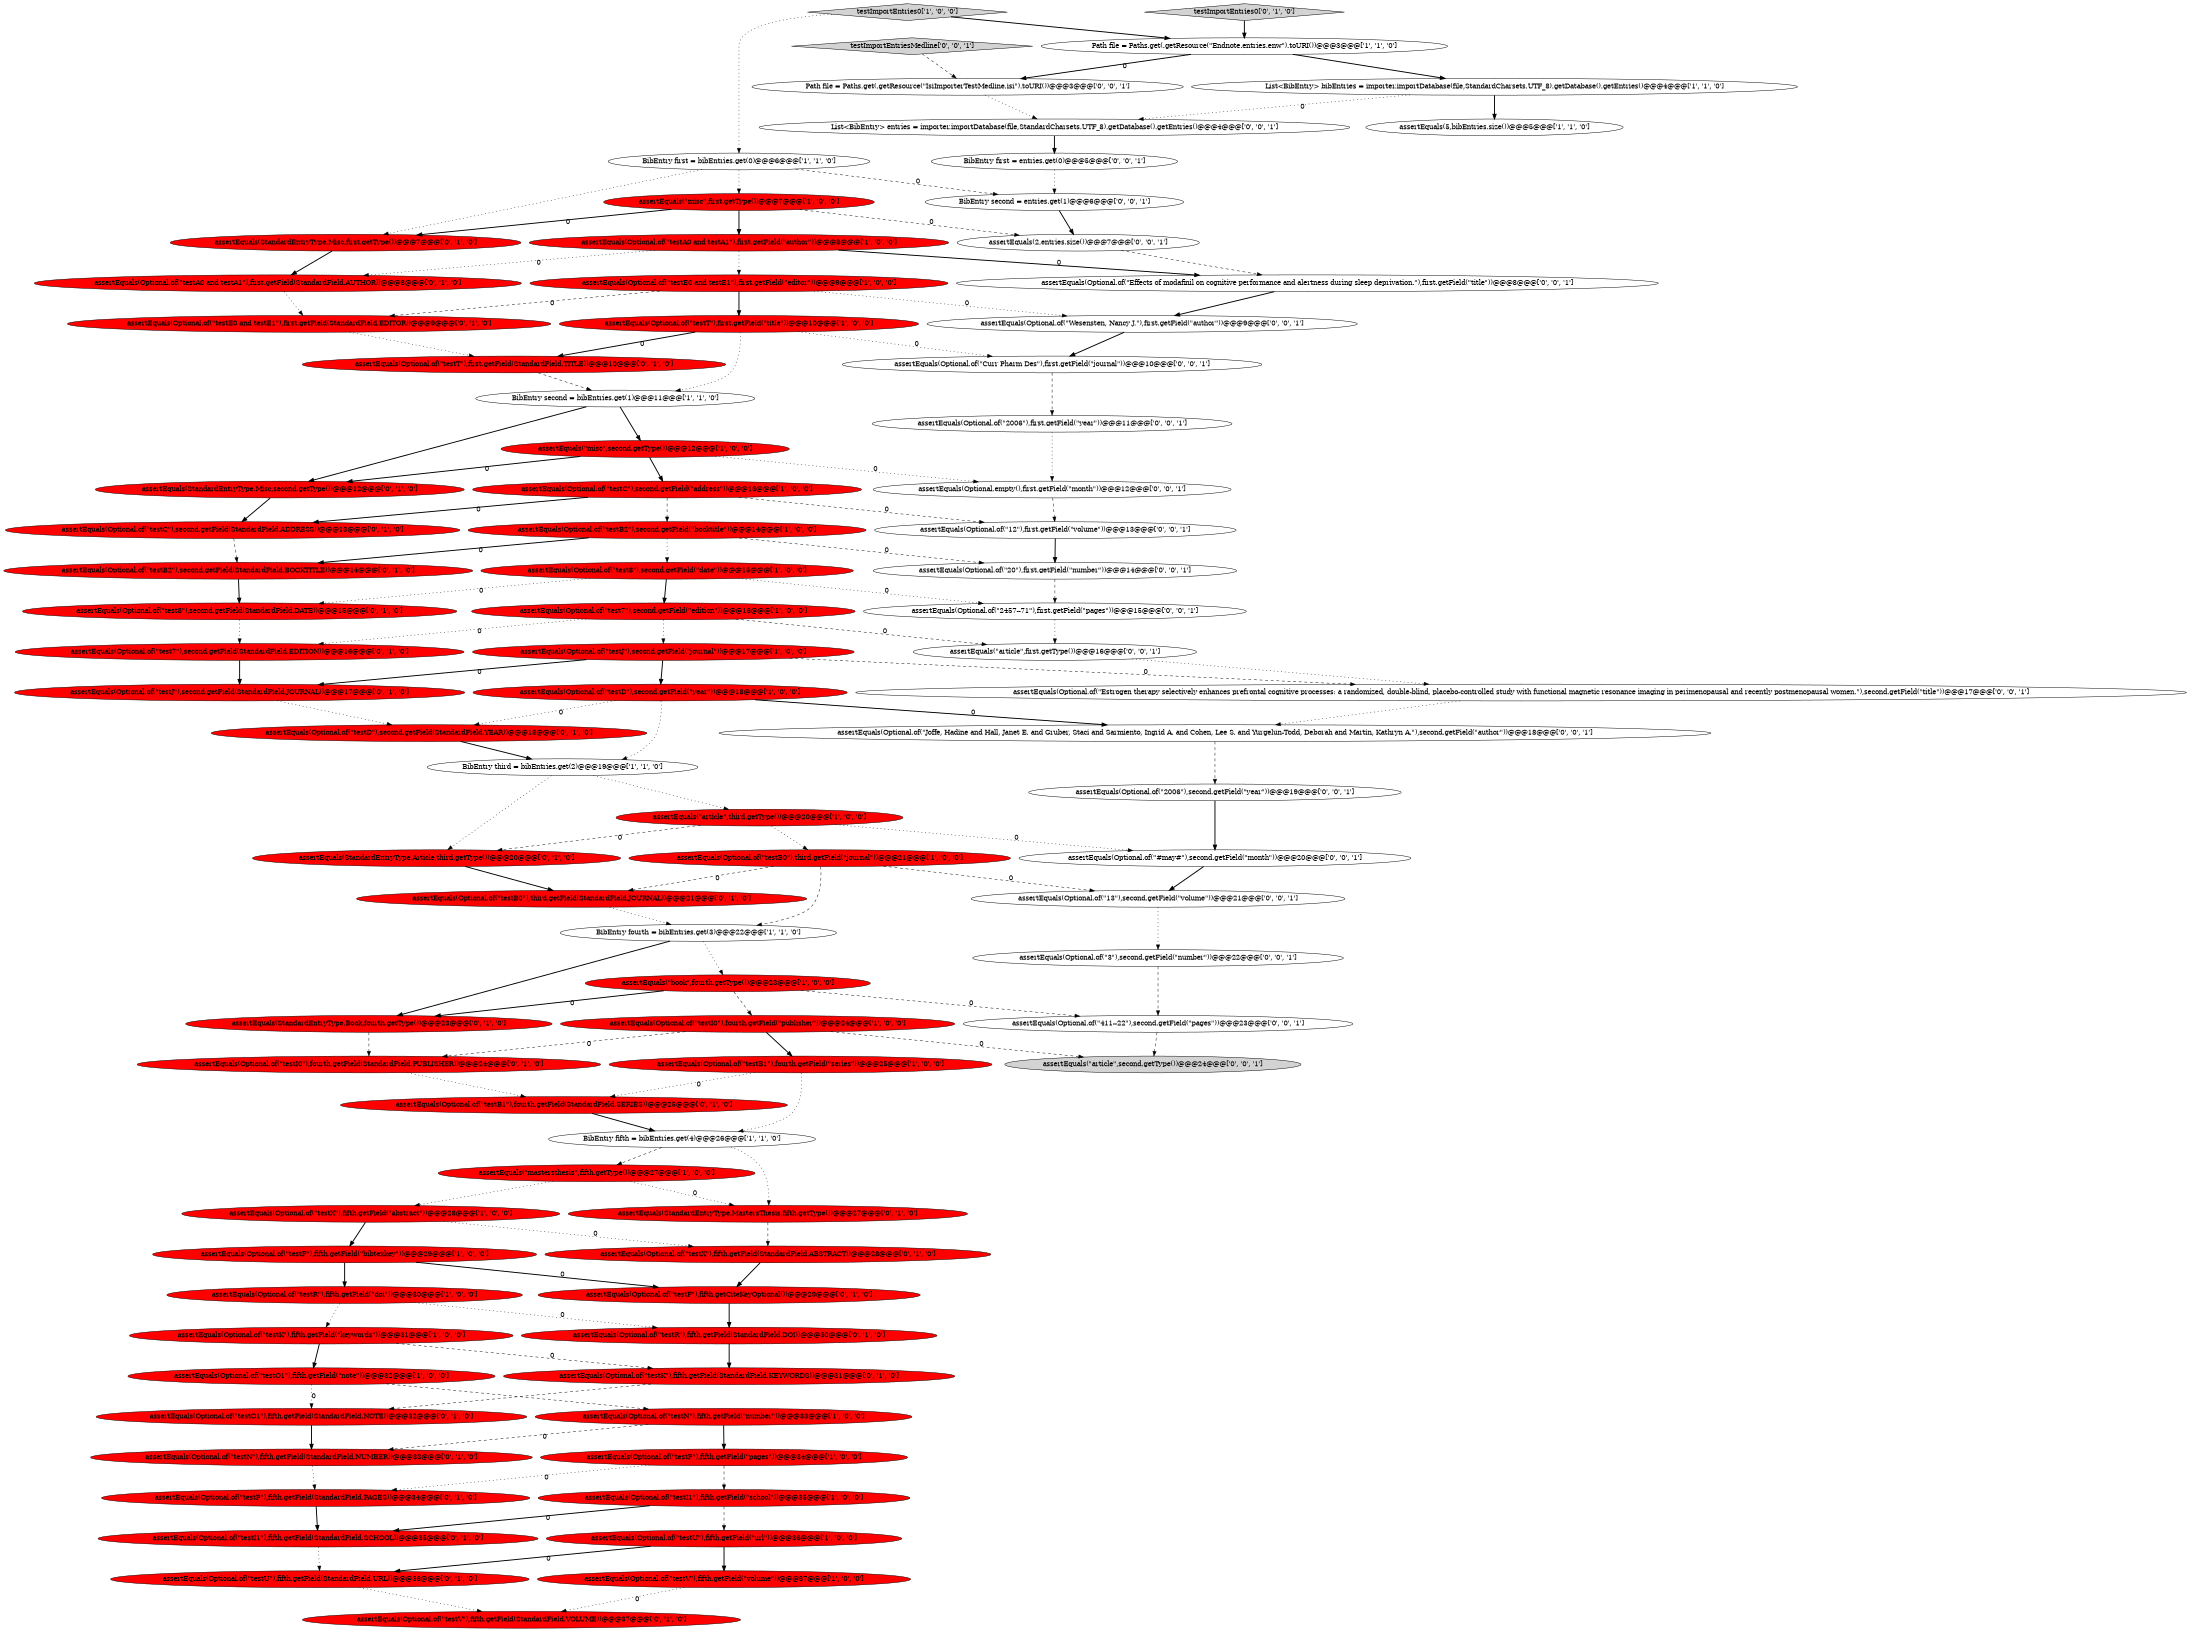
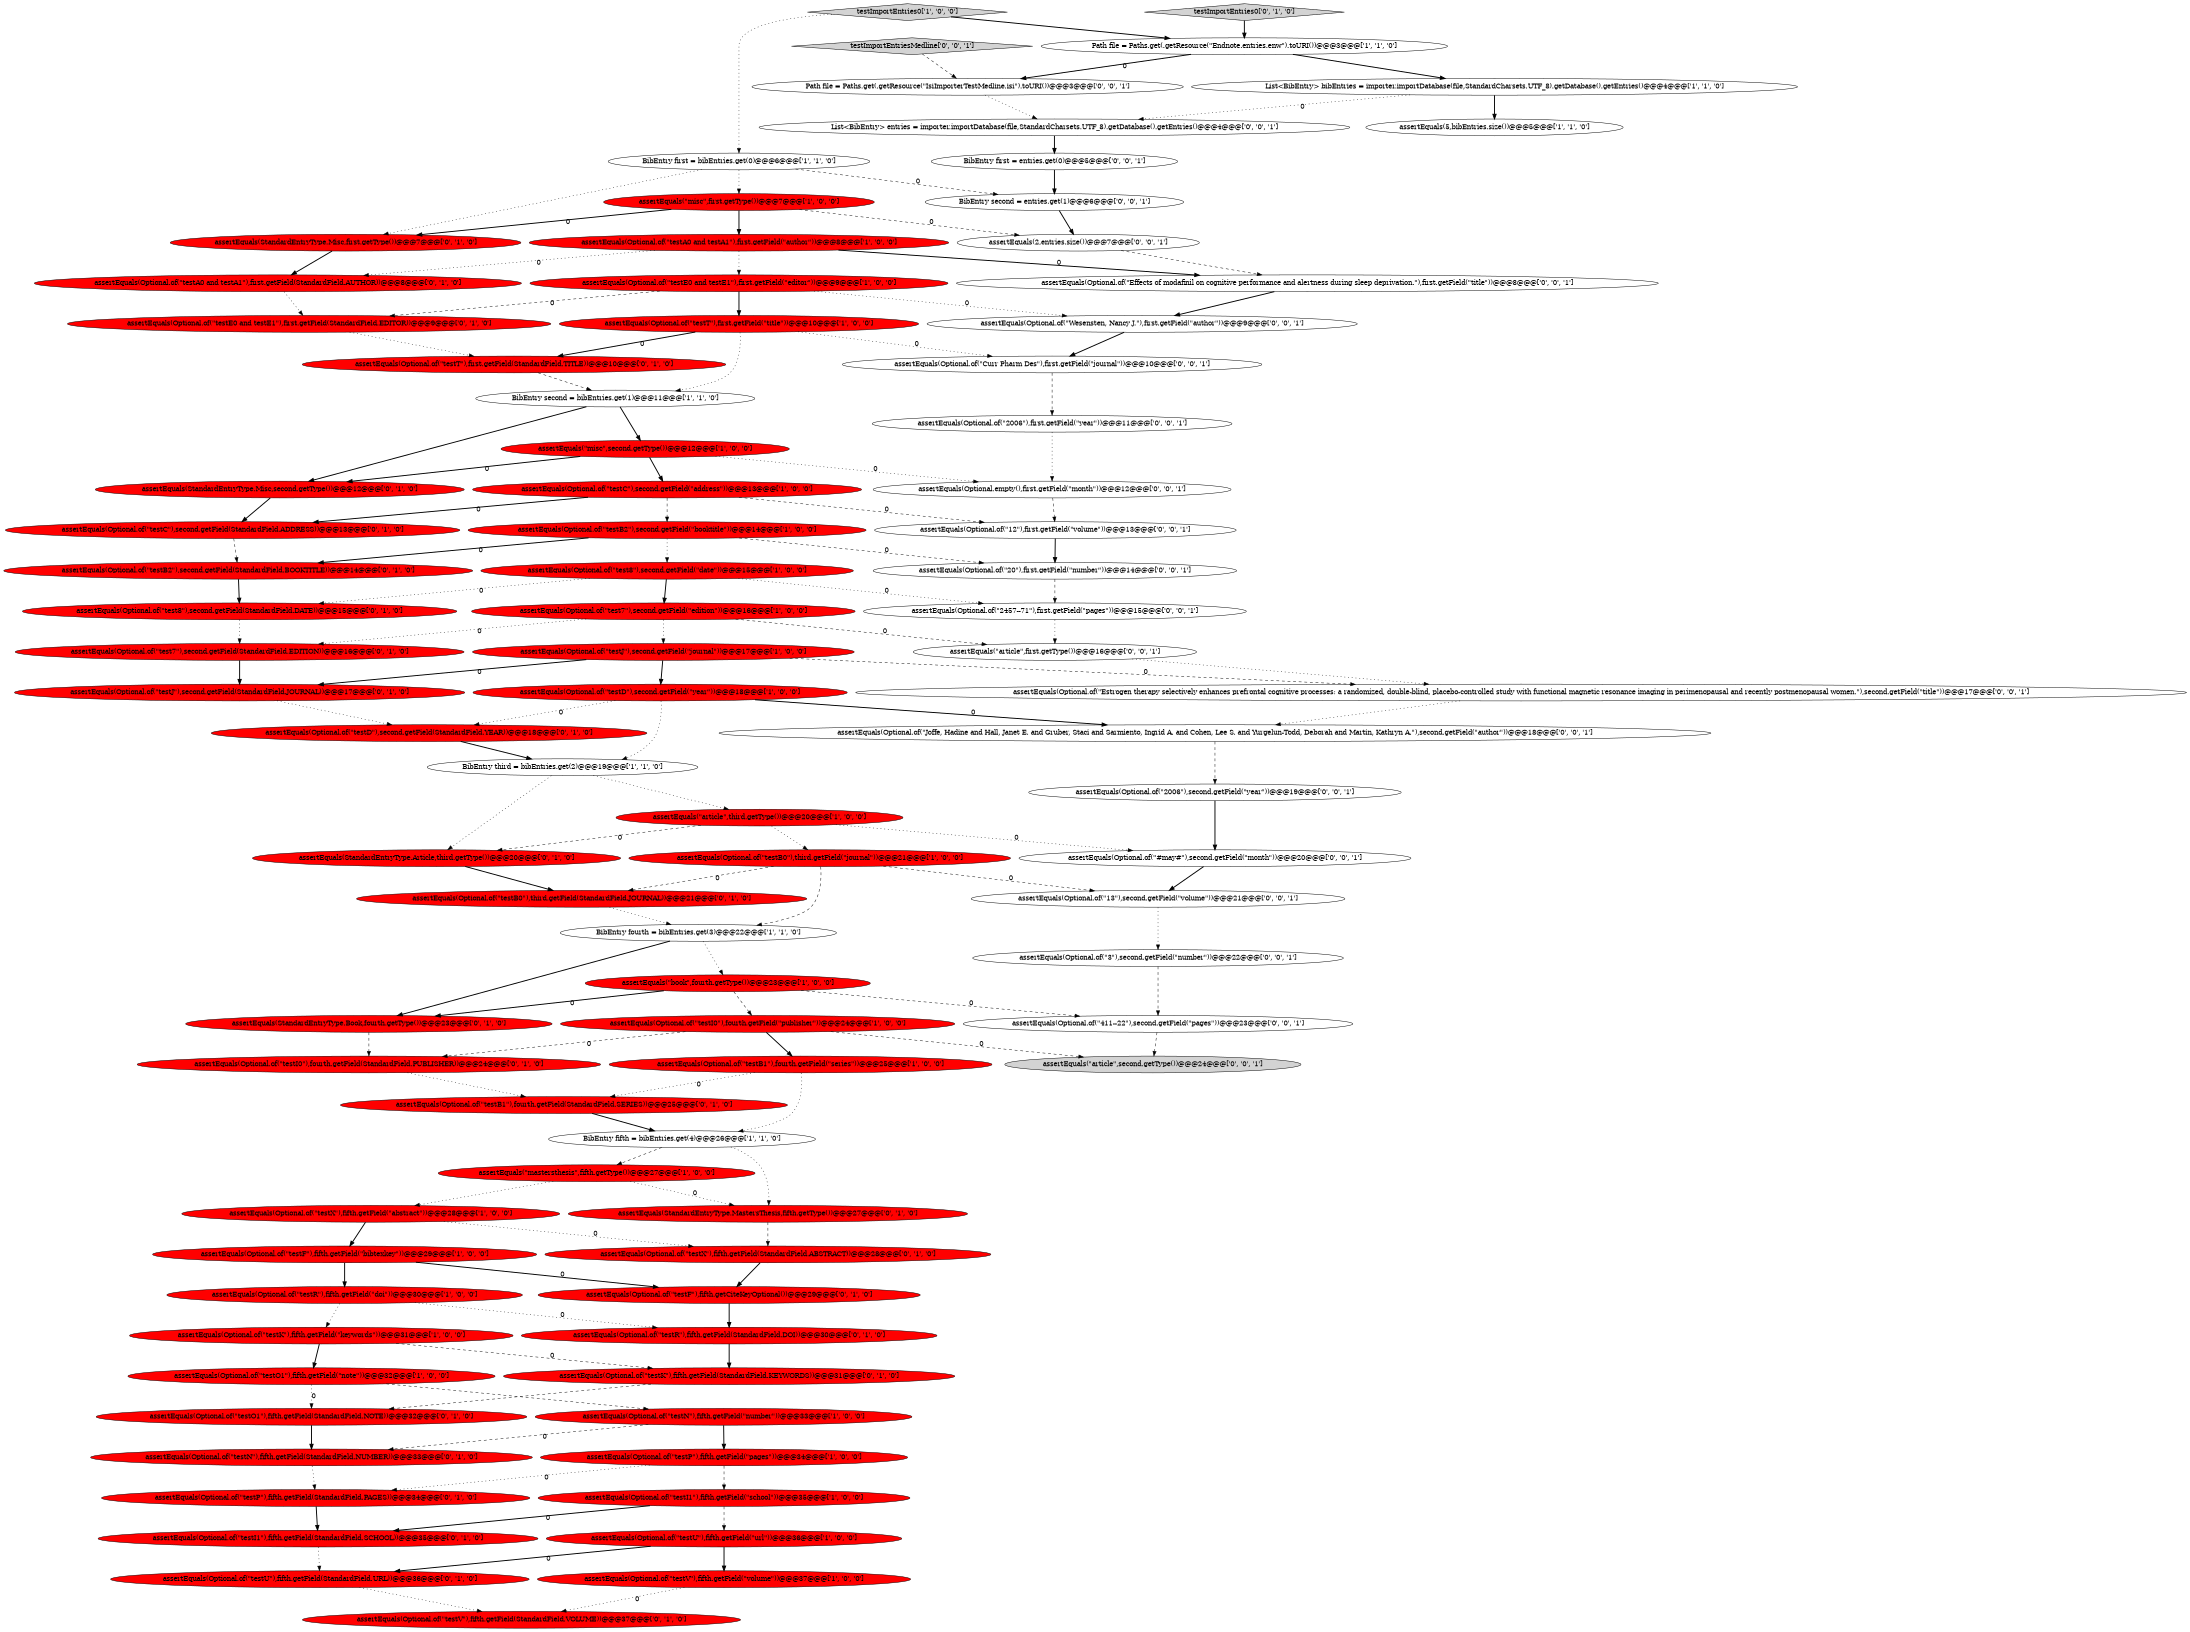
(1054, 179) -> (1054, 179)
